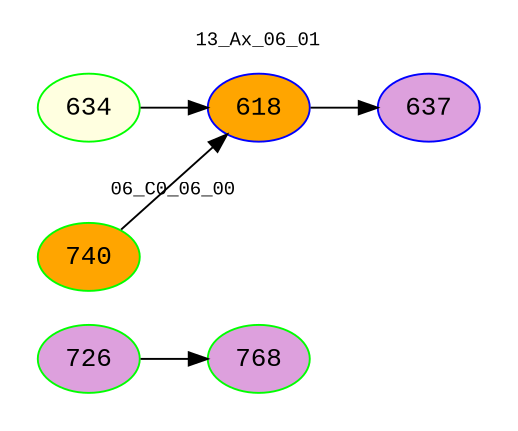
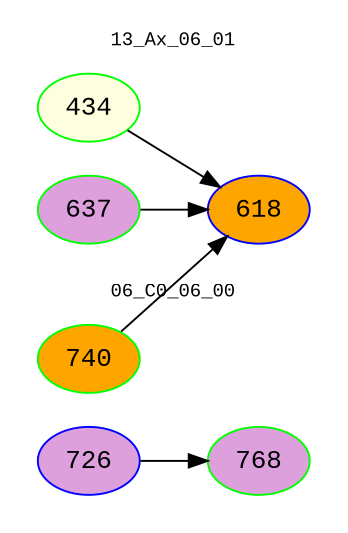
(89, 108) -> (89, 108)
(335, 108) -> (165, 210)
(429, 108) -> (89, 210)
(89, 359) -> (89, 461)
